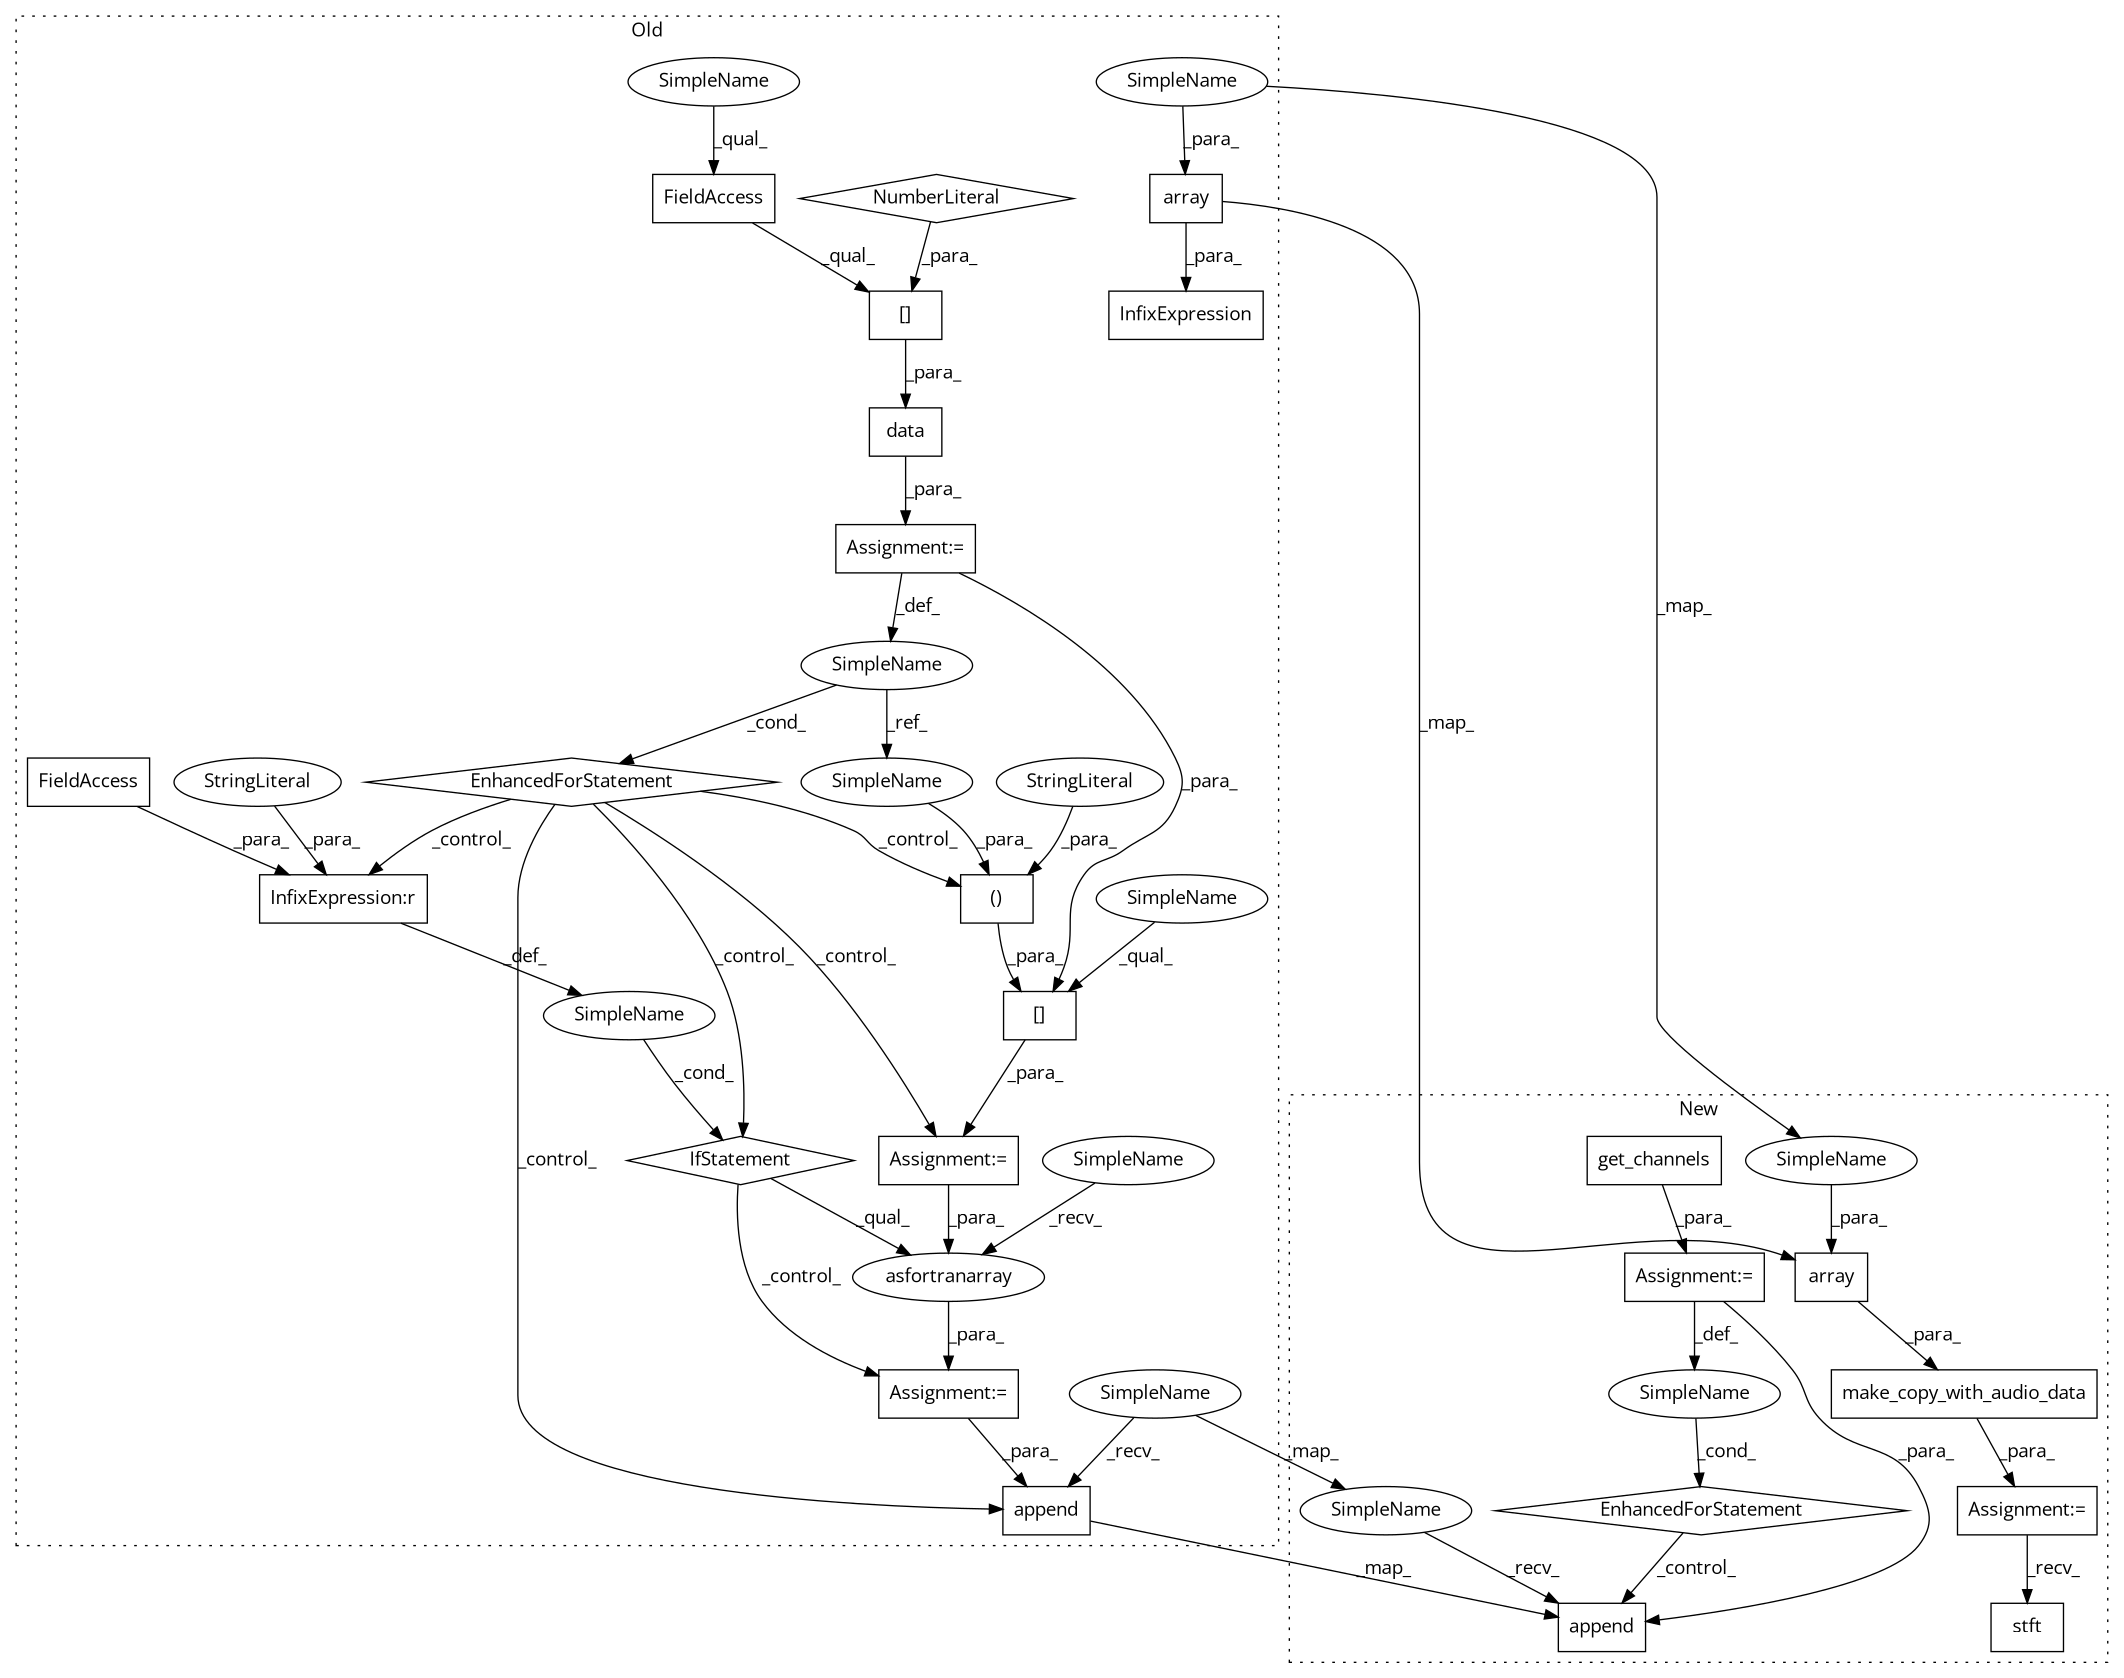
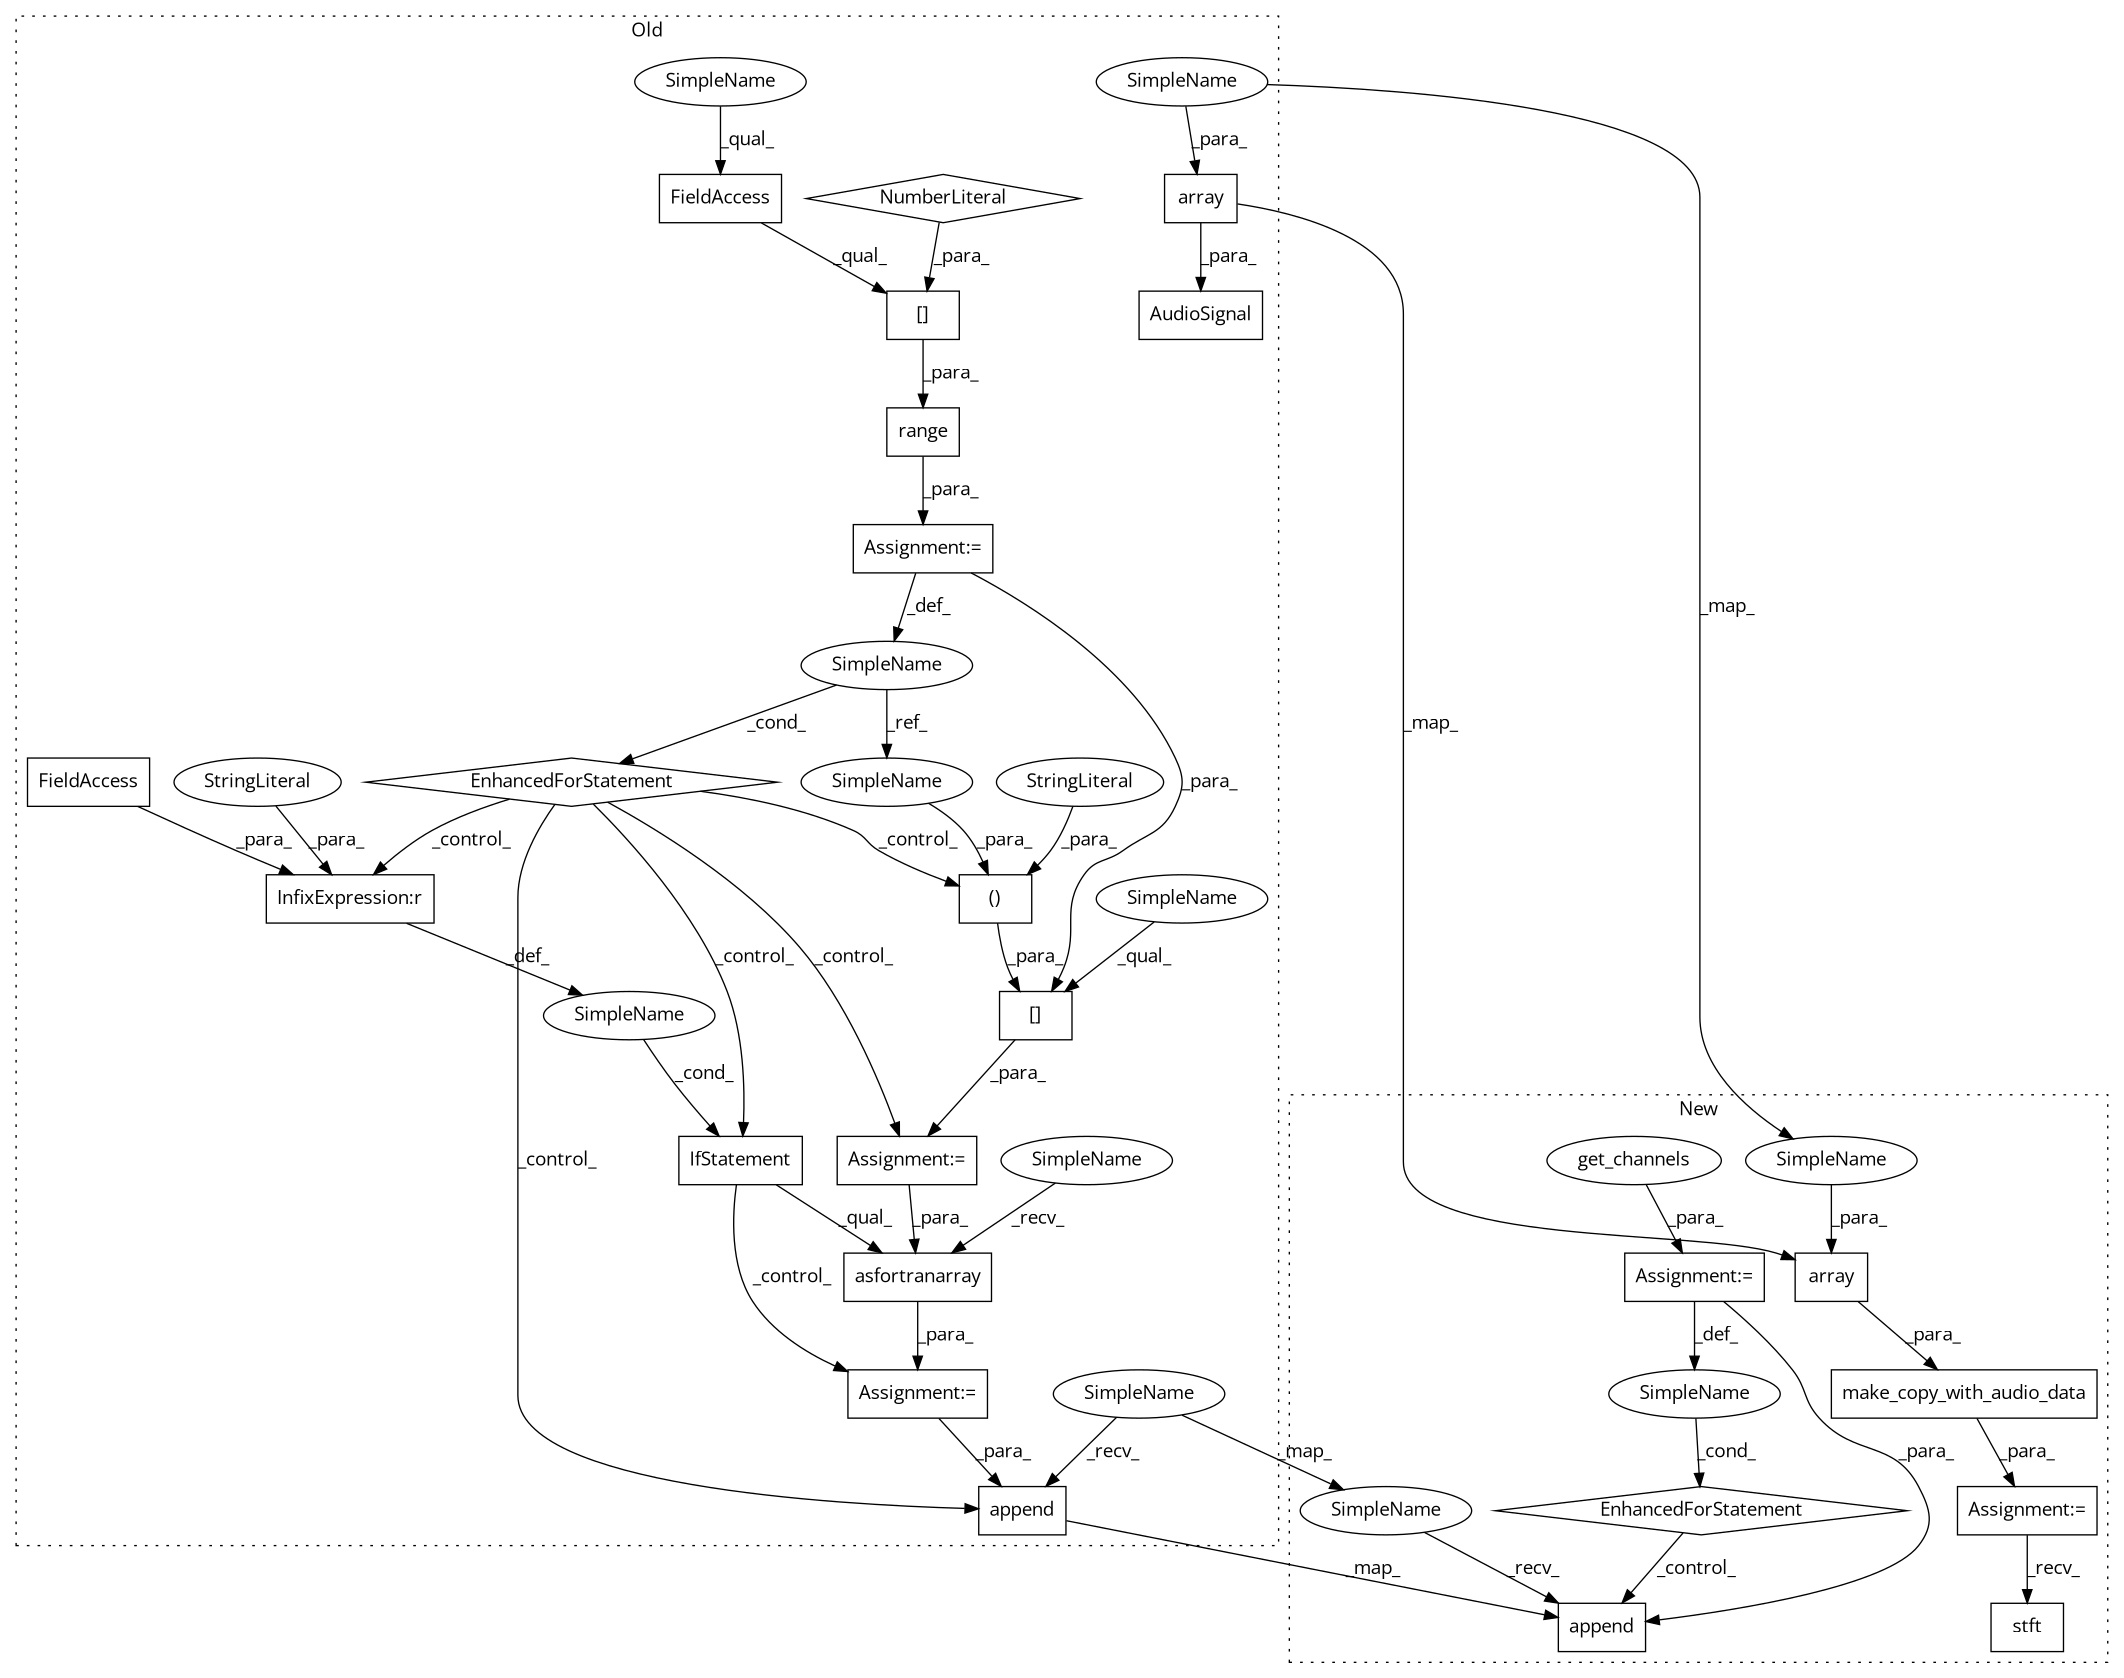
(1186, 315) -> (1201, 315)
(906, 432) -> (923, 432)
(741, 1161) -> (741, 1161)
(1654, 1161) -> (1634, 1161)
(949, 1277) -> (918, 1277)
